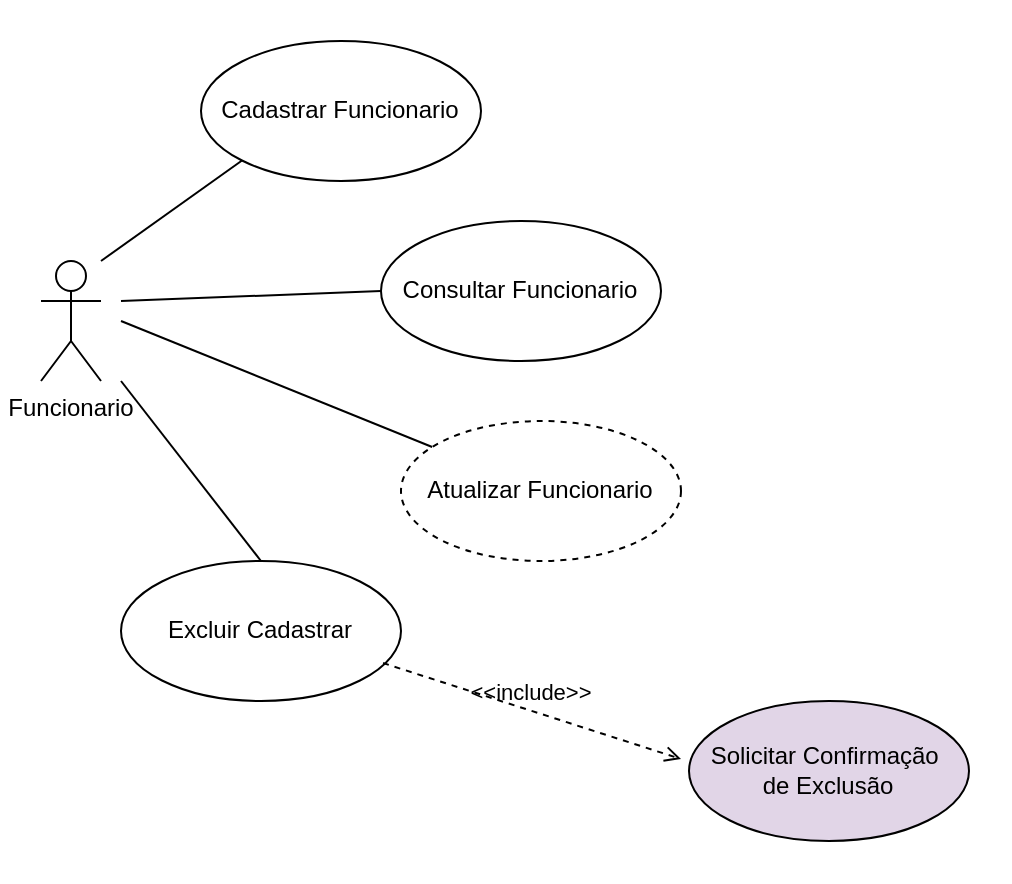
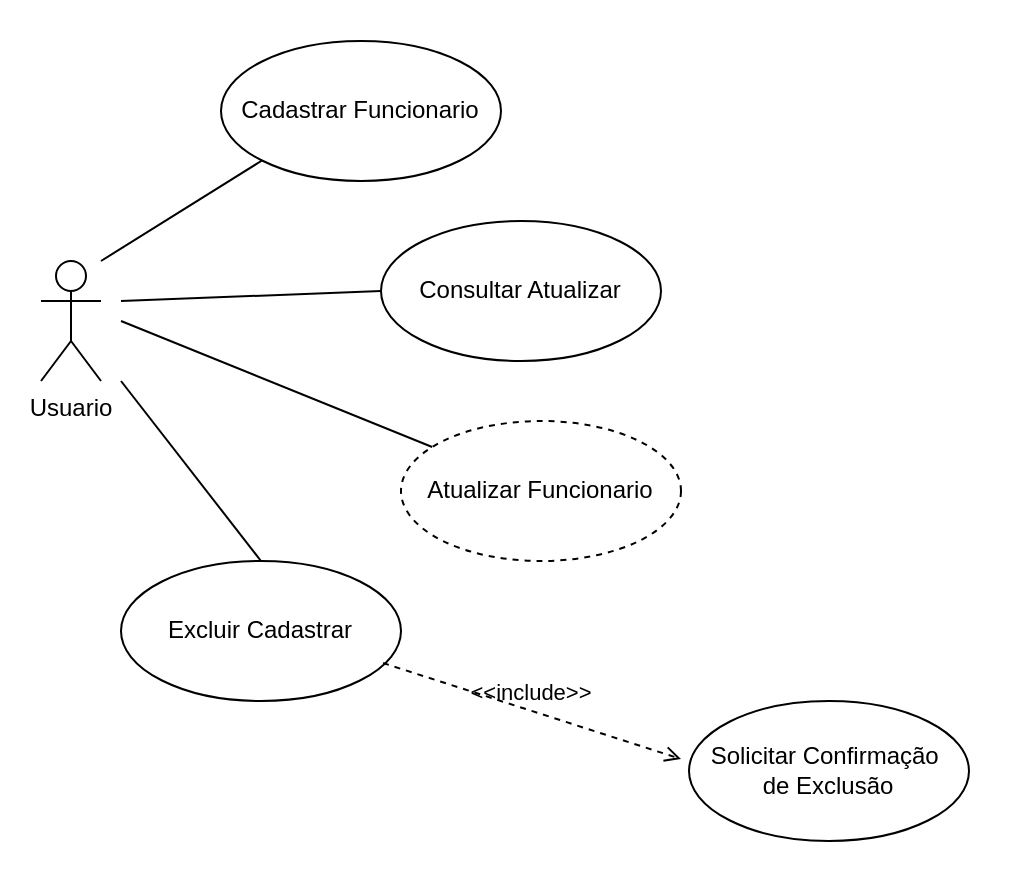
(341, 111) -> (361, 111)
(521, 291) -> (521, 291)
(72, 409) -> (72, 409)
(829, 771) -> (829, 771)
